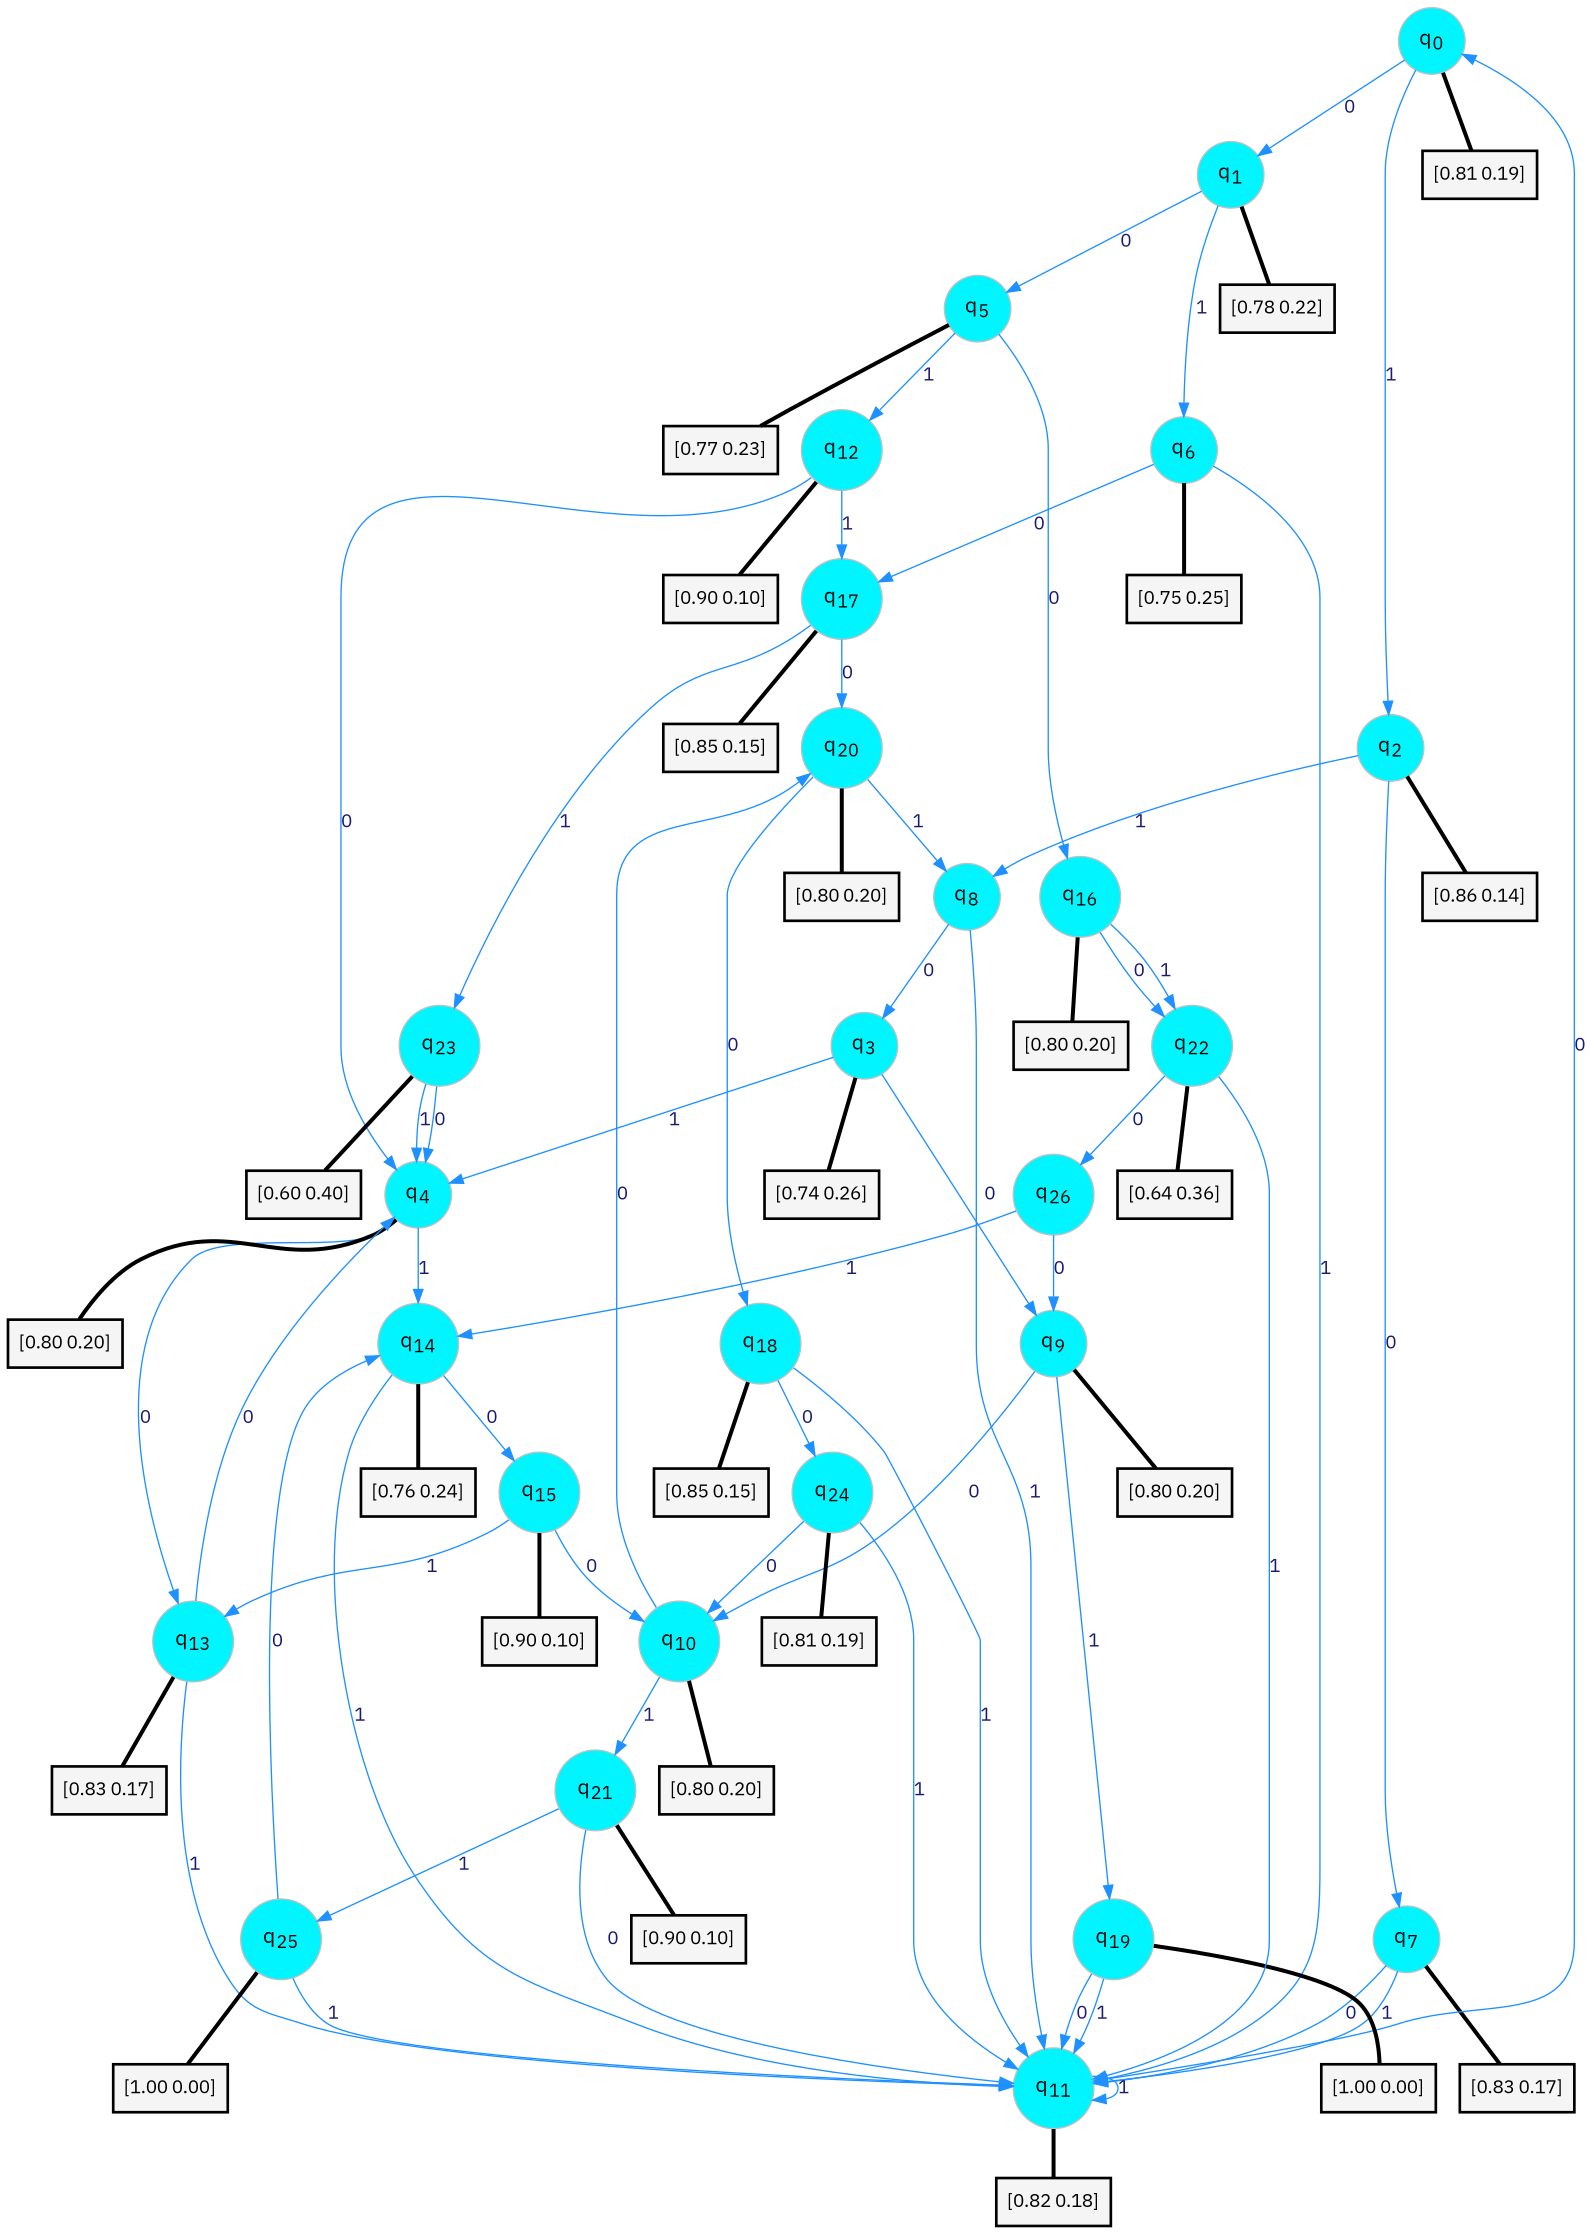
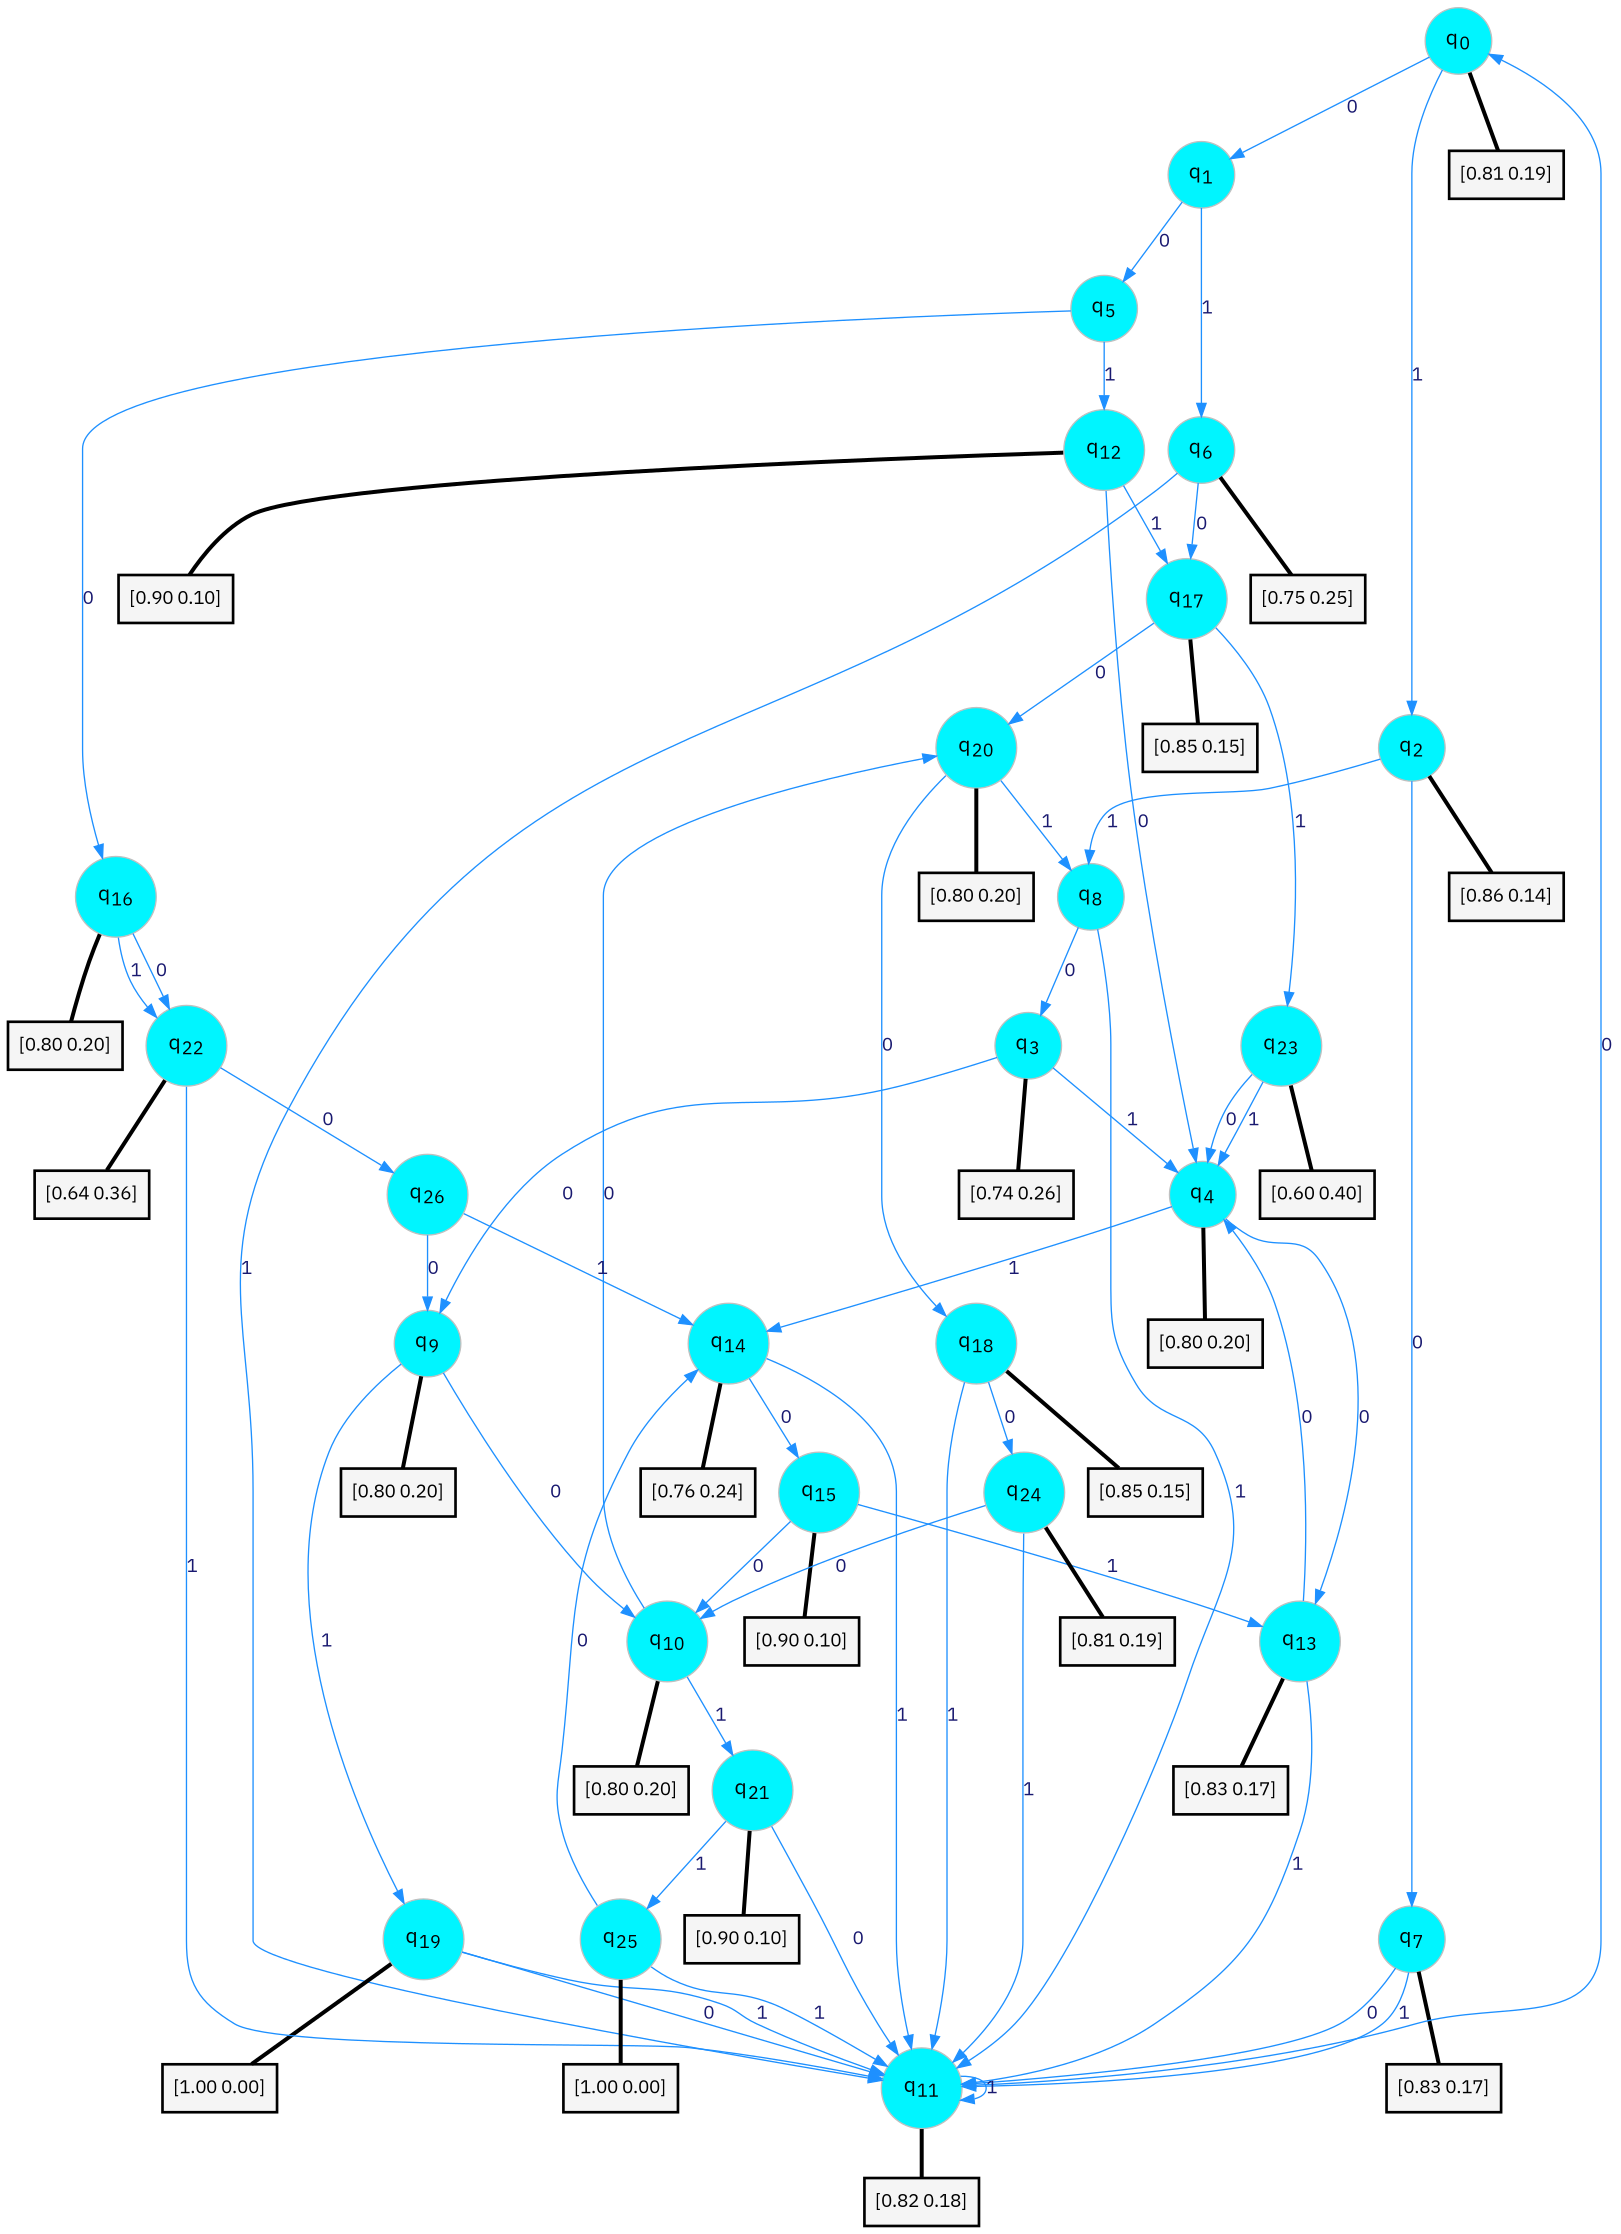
(1277, 309) -> none
(721, 450) -> none
